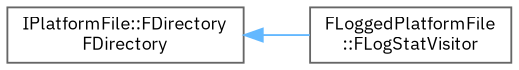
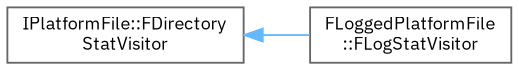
(126, 35) -> (126, 35)
